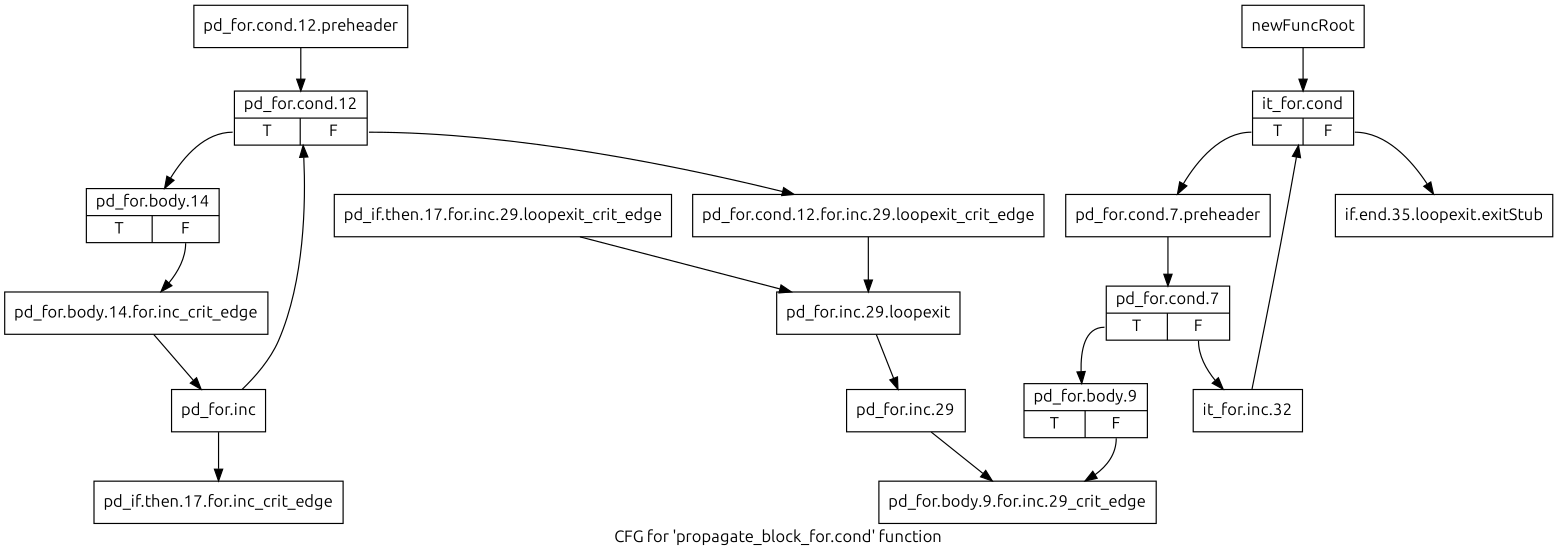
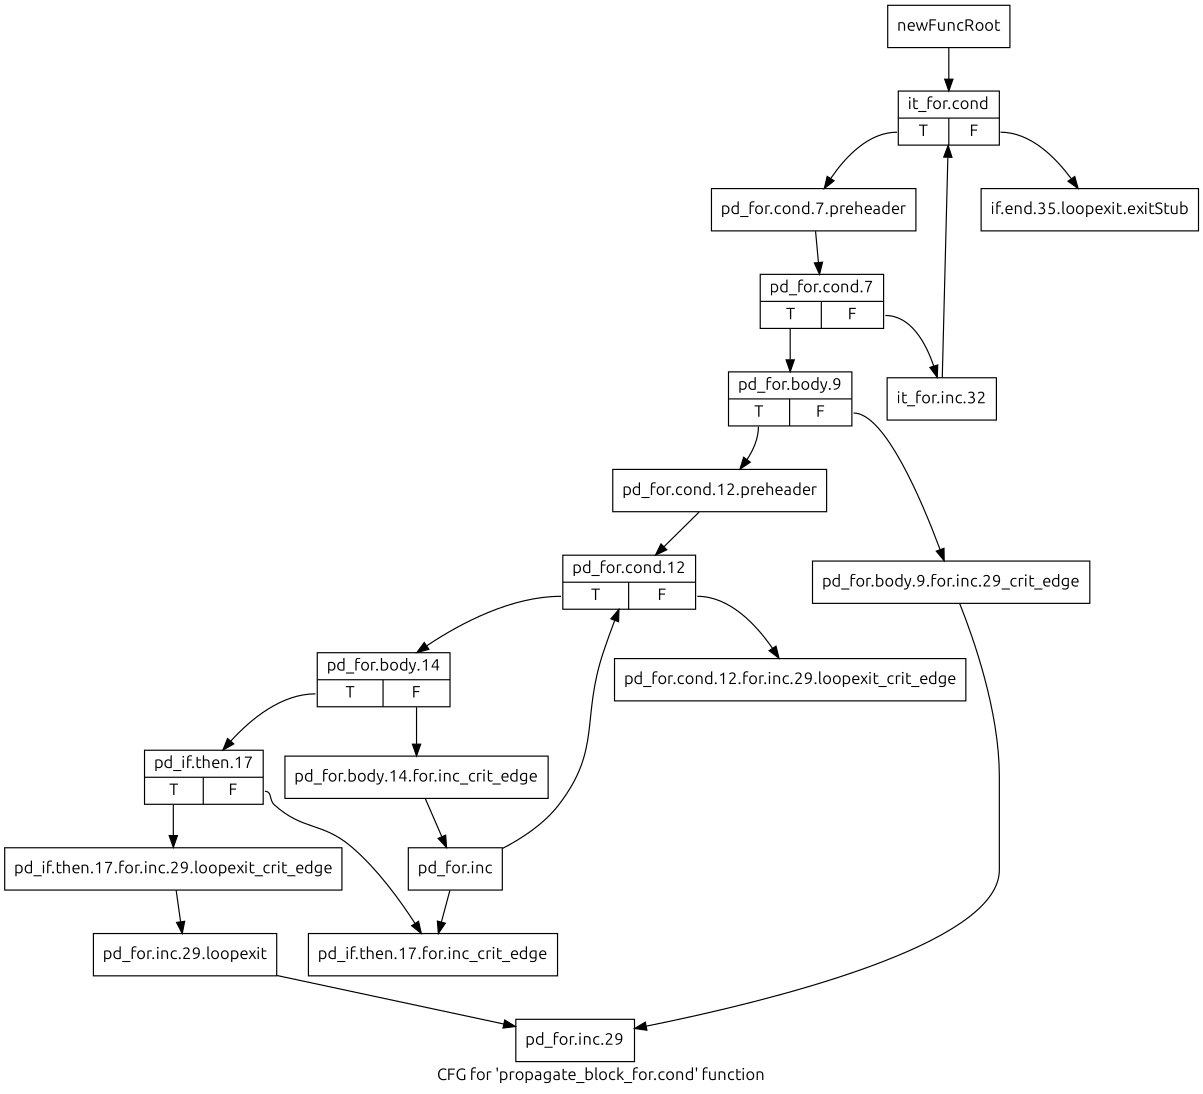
(868, 258) -> none
none -> (755, 444)
(957, 453) -> (963, 921)
none -> (204, 777)
